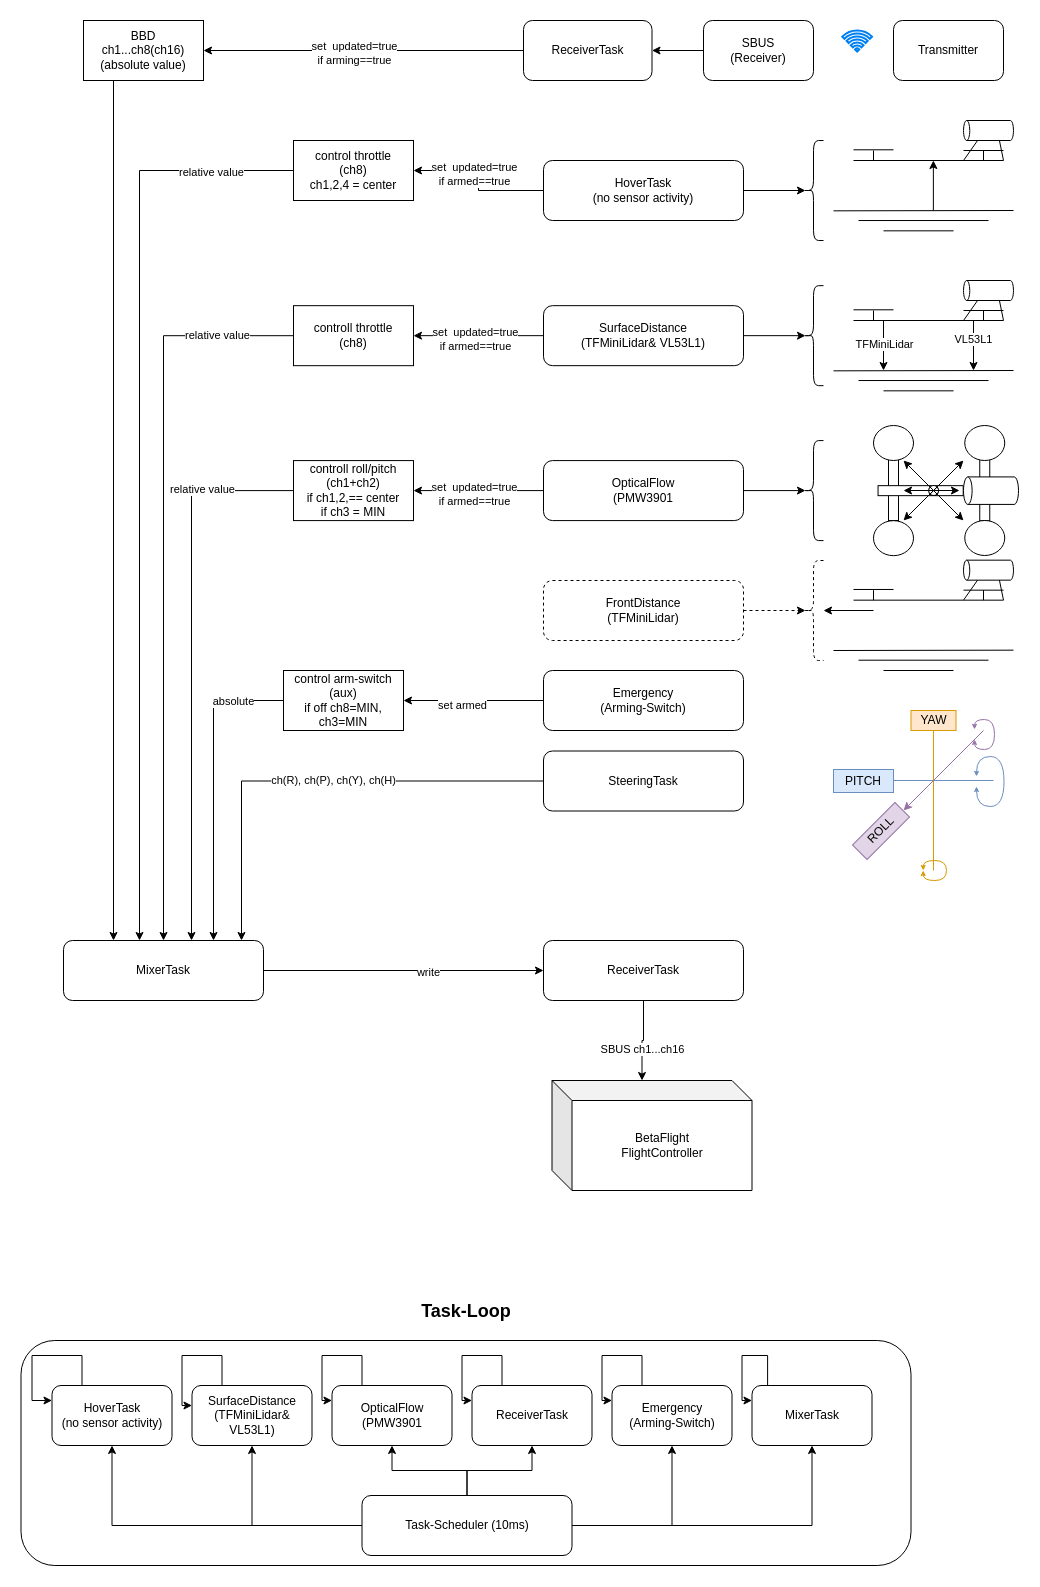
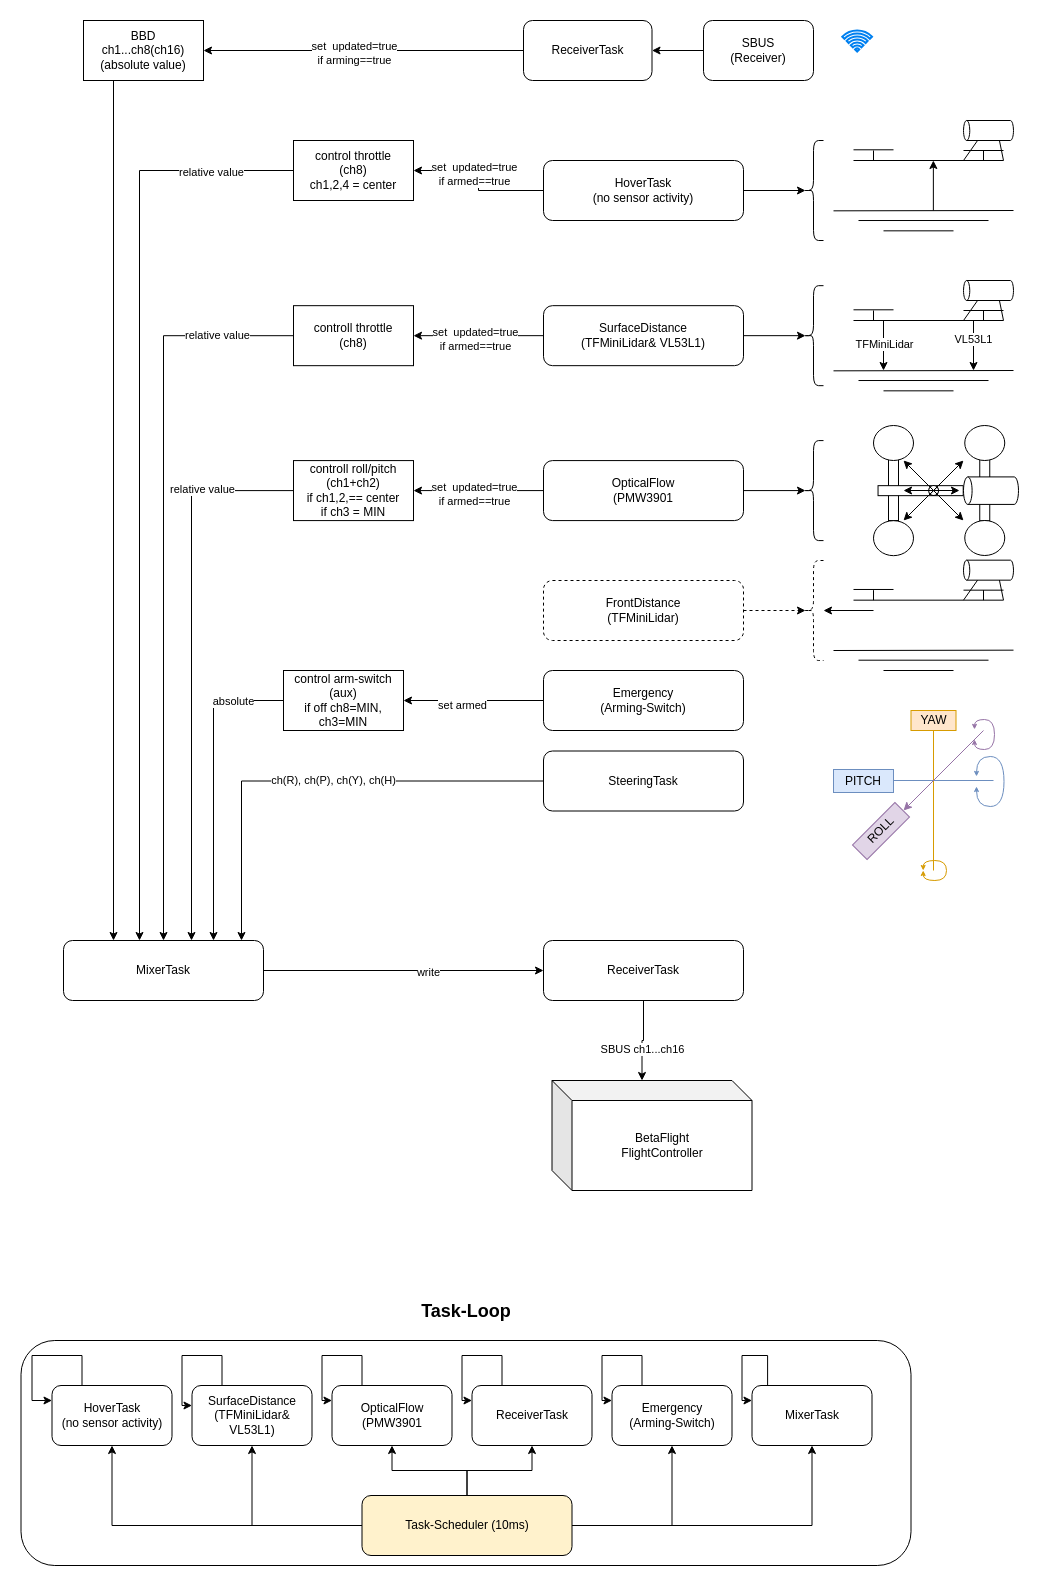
(949, 51) -> none
(467, 1526) -> (467, 1526)
